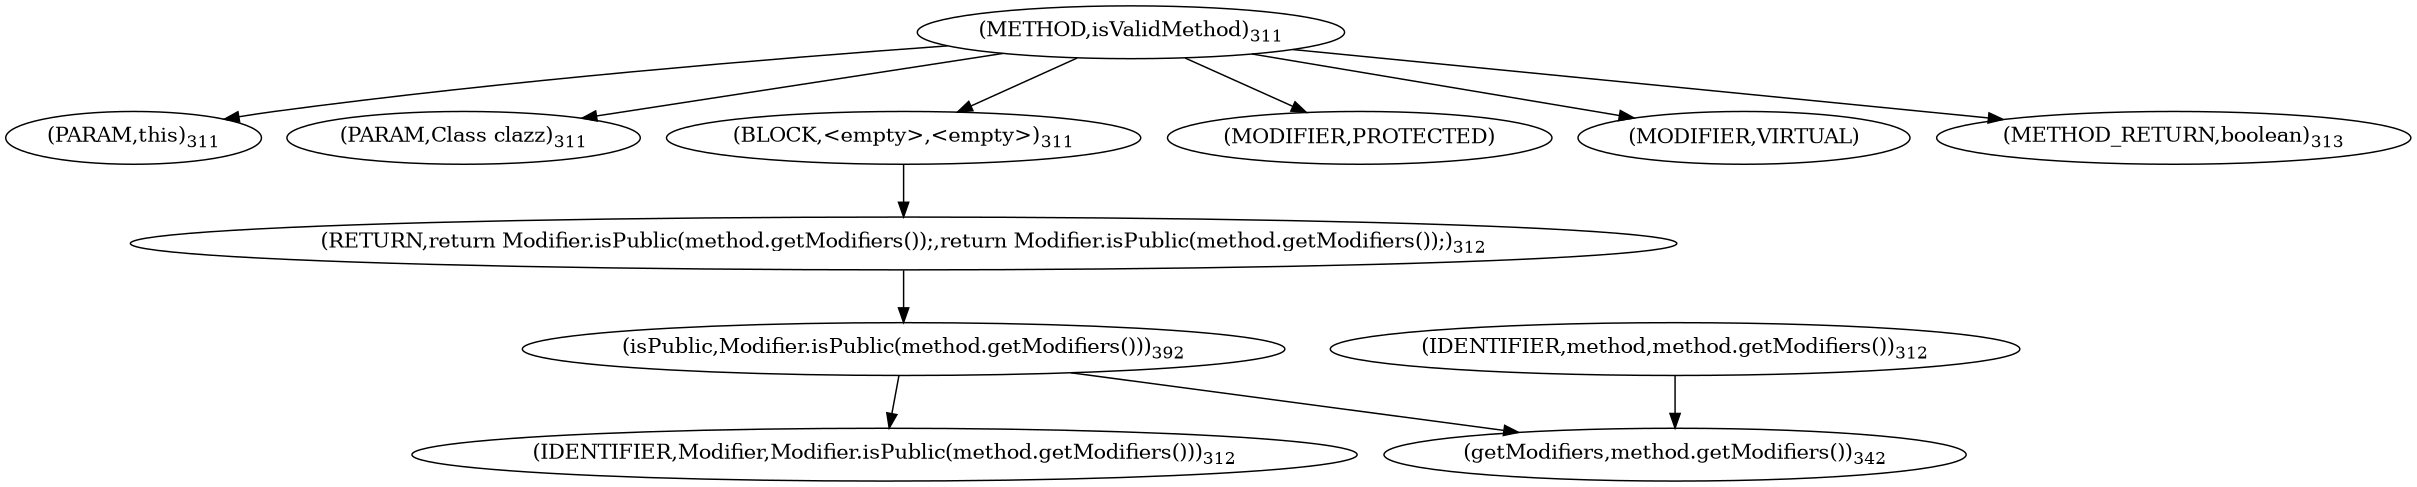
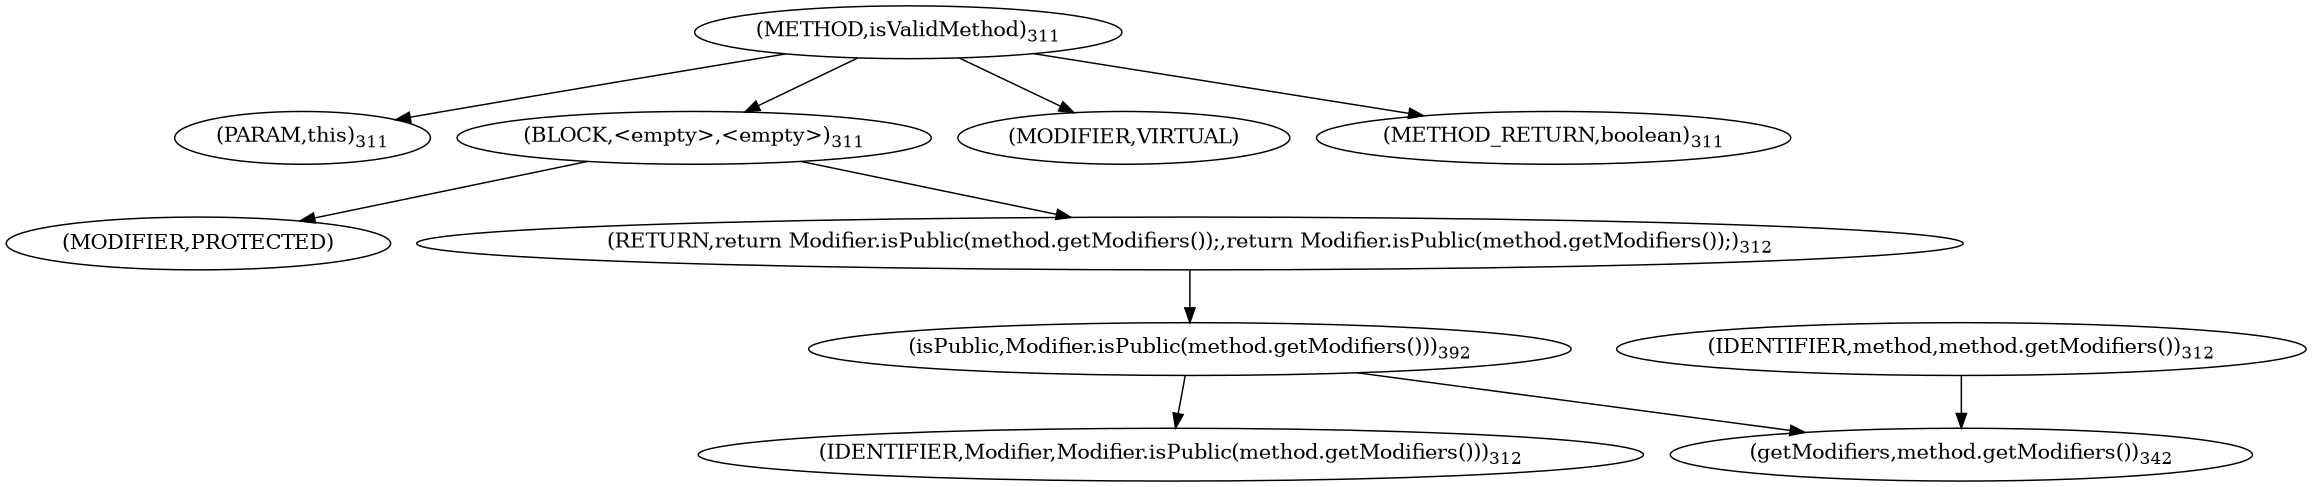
(1239, 82) -> (451, 190)
(2328, 136) -> (1708, 136)
(464, 138) -> none
